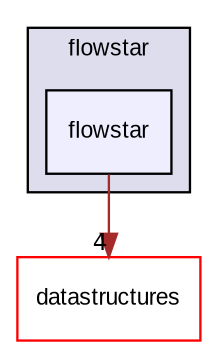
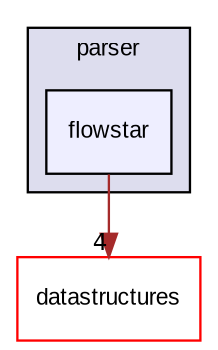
(109, 50) -> (109, 50)
